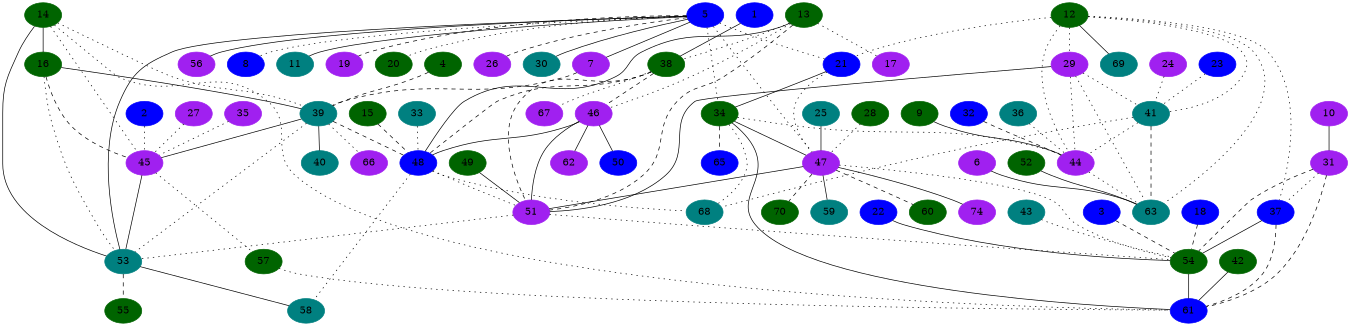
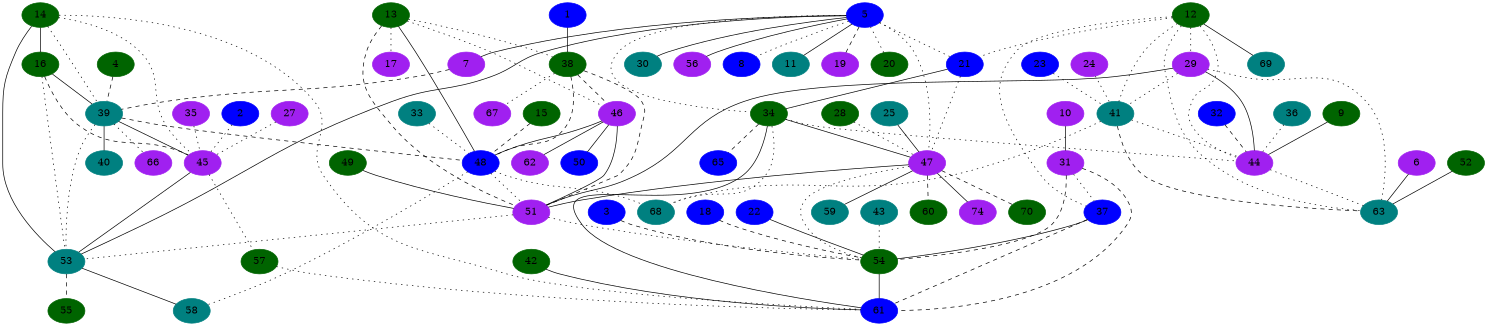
(492, 64) -> none
(1073, 114) -> (1243, 103)
